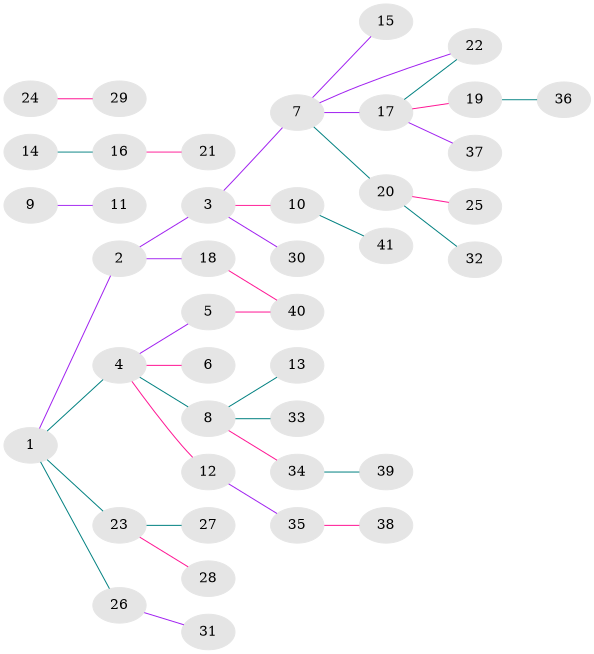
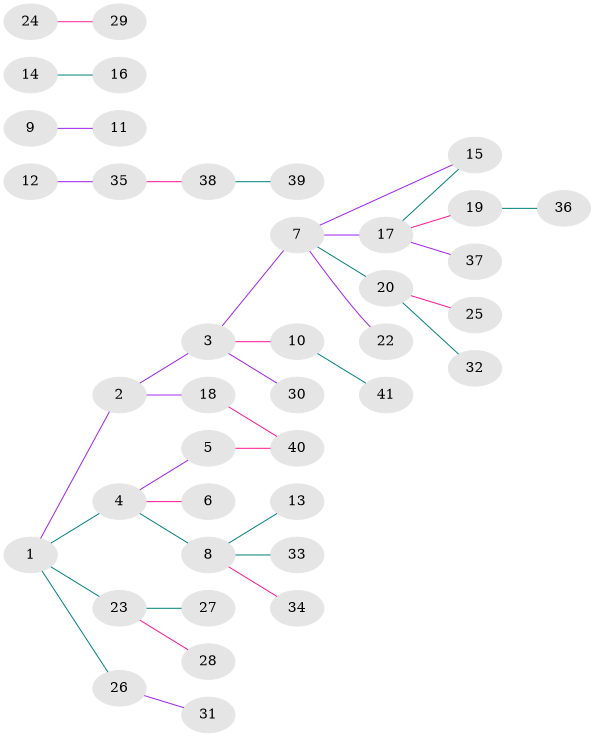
(431, 79) -> (431, 195)
(208, 152) -> none
(161, 420) -> none
(342, 472) -> (253, 182)
